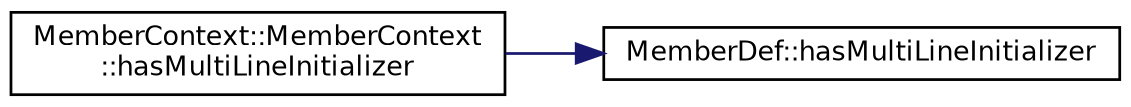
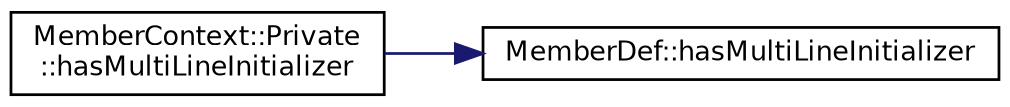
(258, 54) -> (198, 54)
